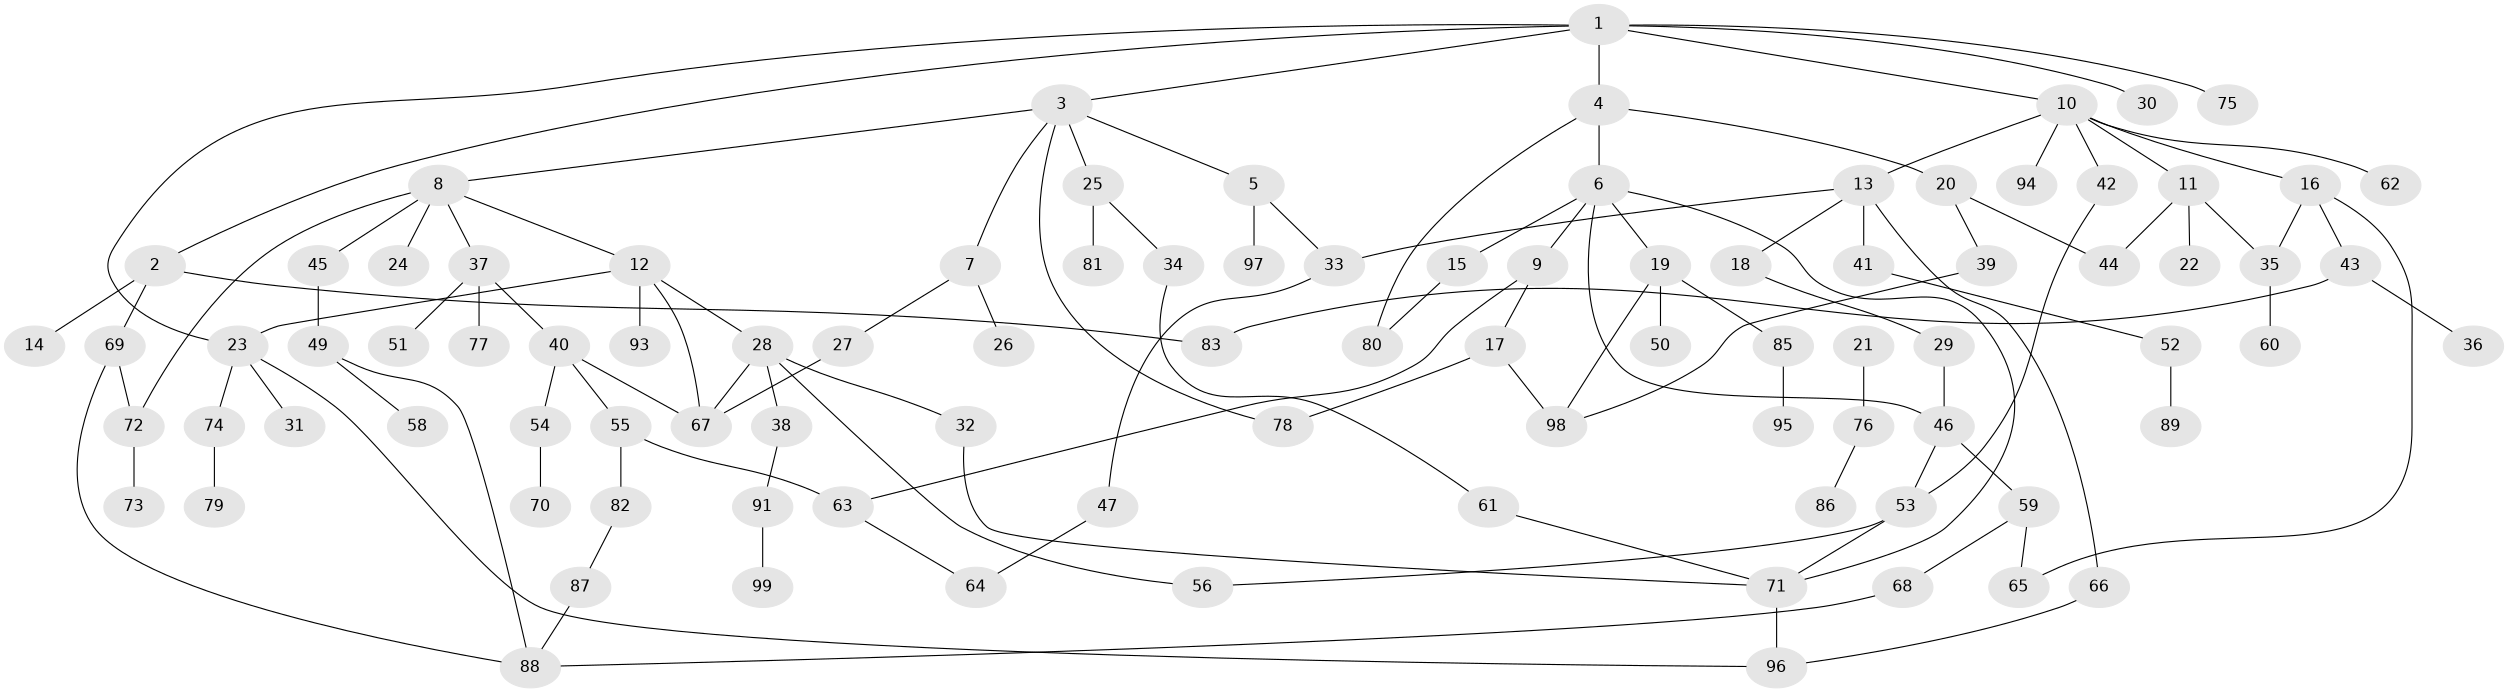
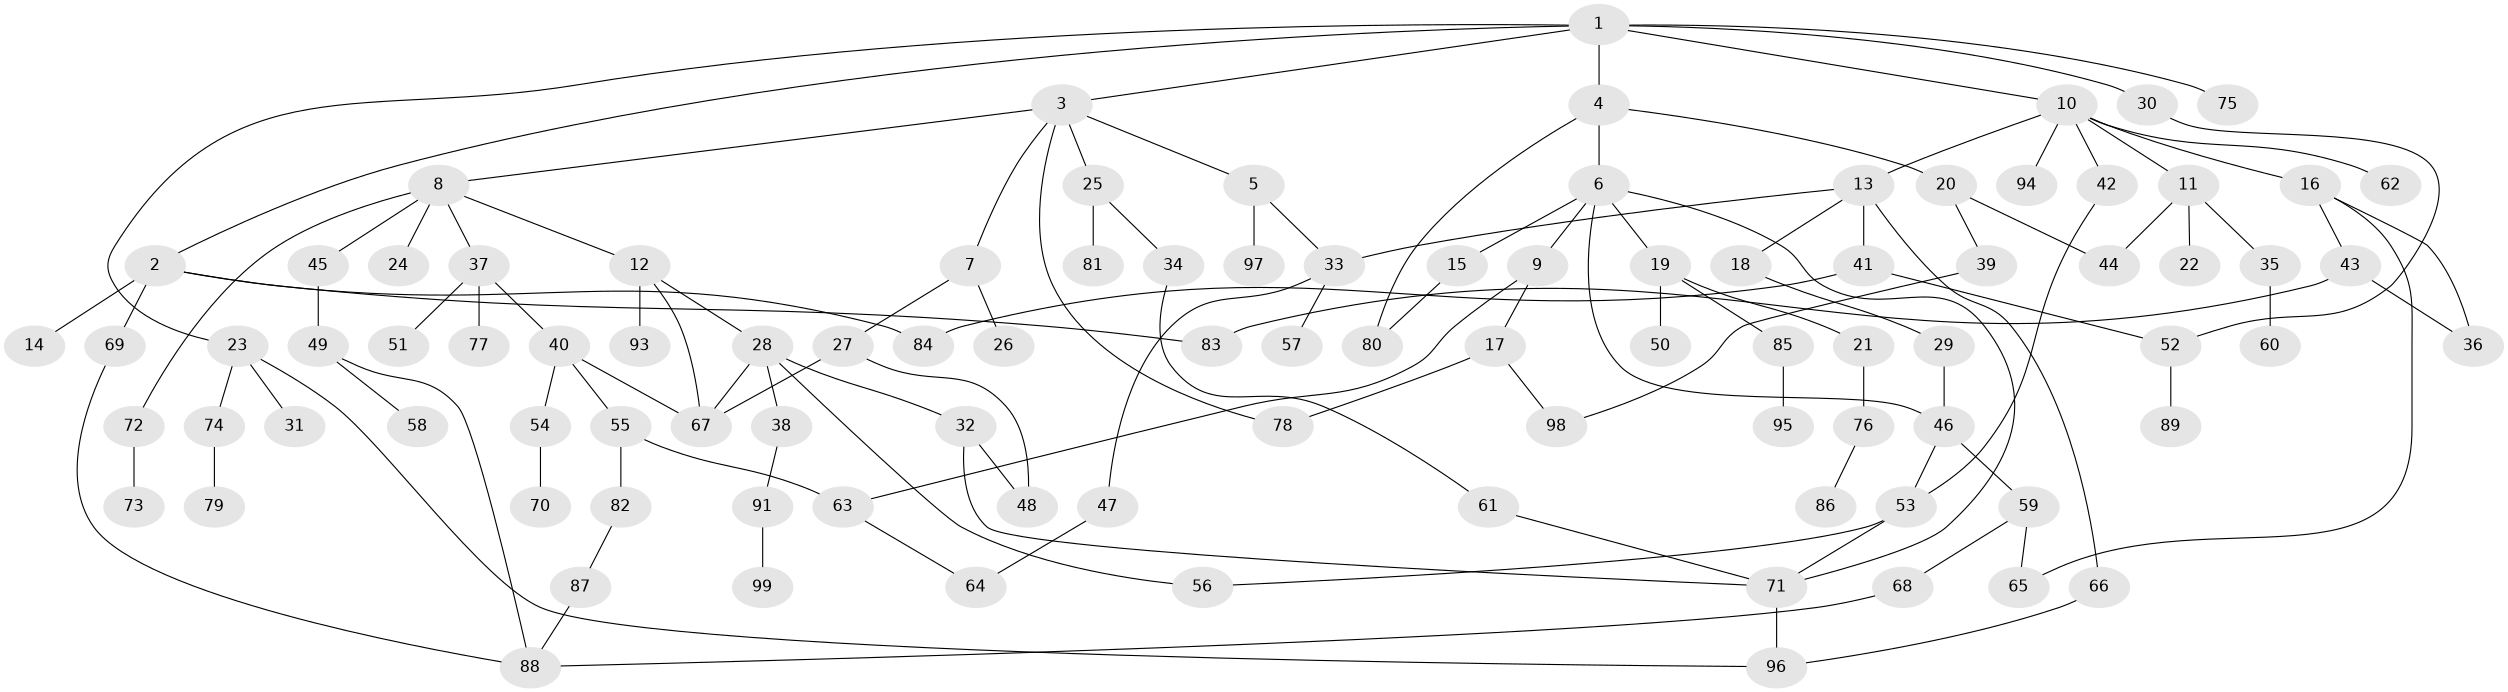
none -> (2439, 199)
(2290, 226) -> (2413, 237)
(470, 294) -> none
(1611, 339) -> (1802, 318)
none -> (923, 346)
none -> (1292, 346)
(124, 386) -> none
none -> (1027, 507)
